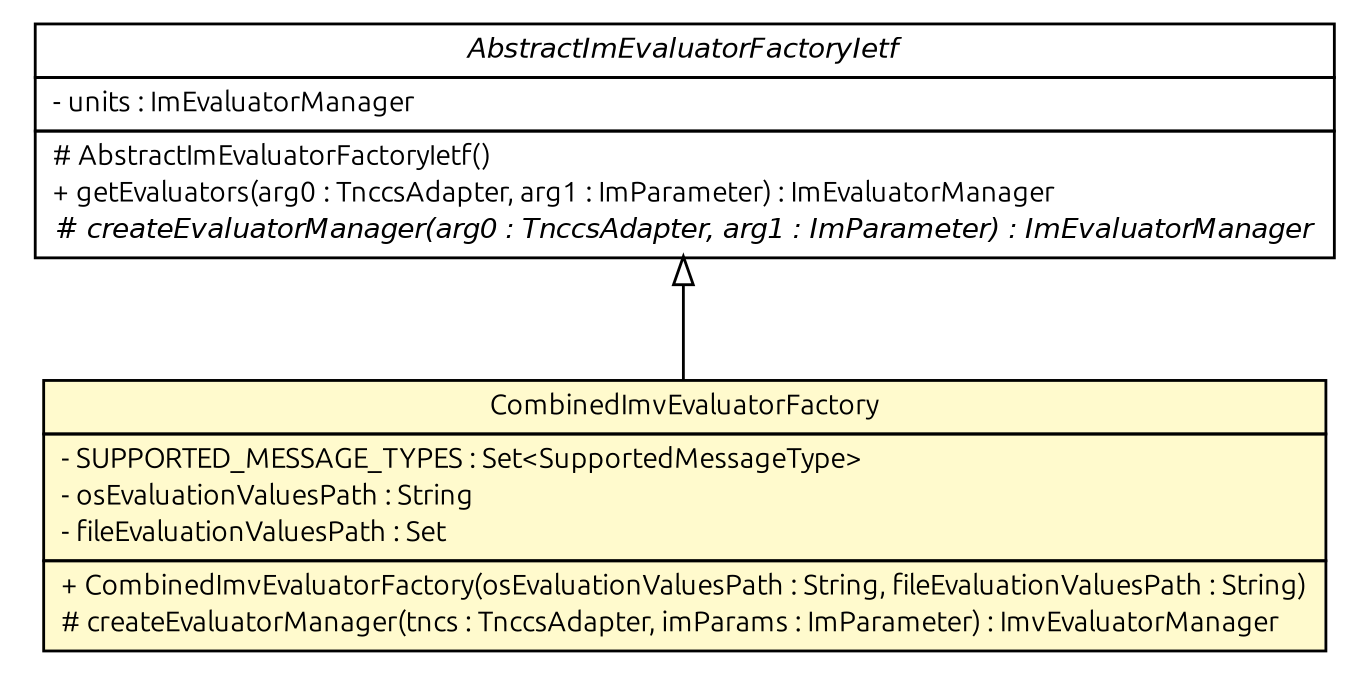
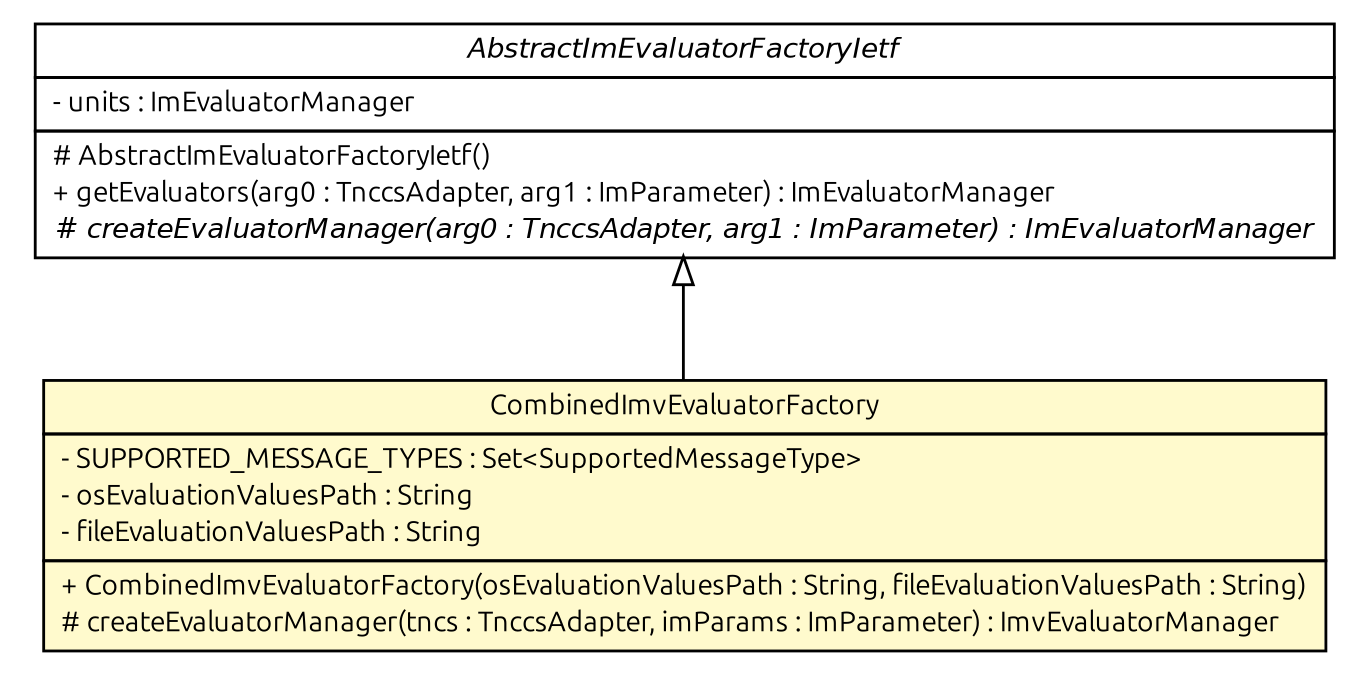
(255, 533) -> (272, 533)
